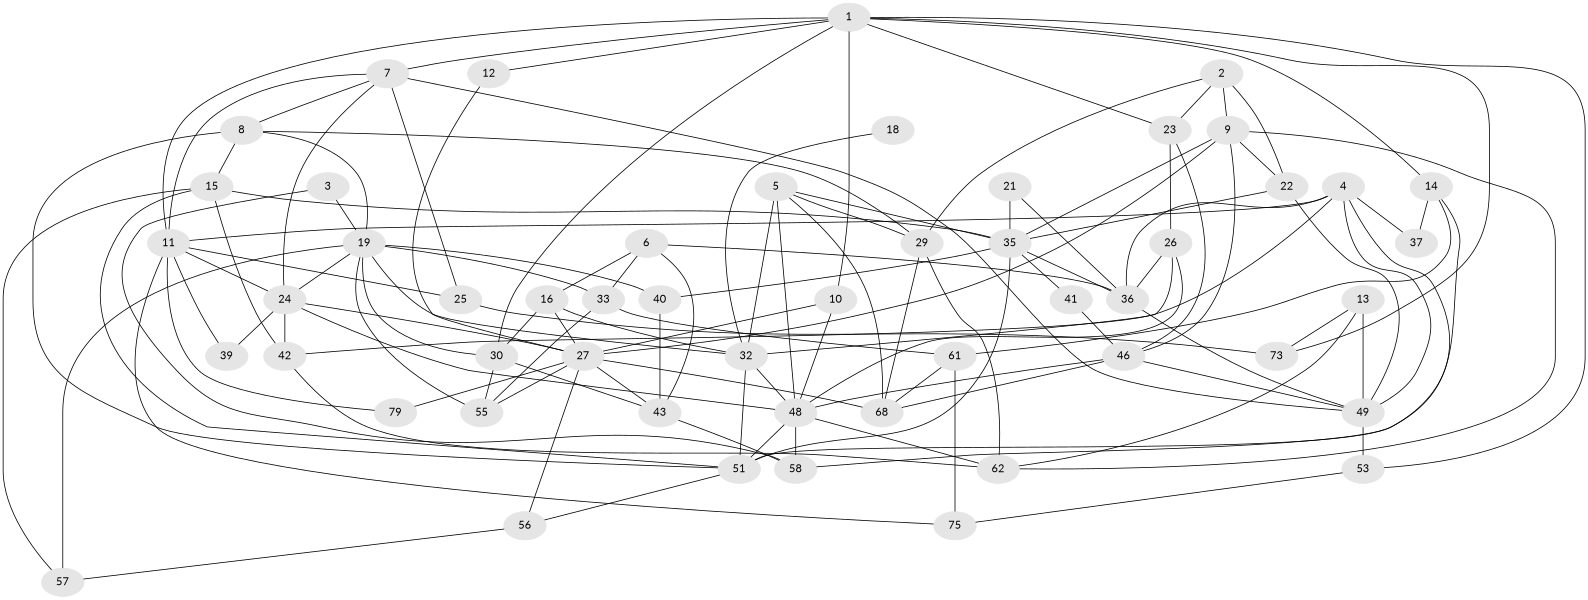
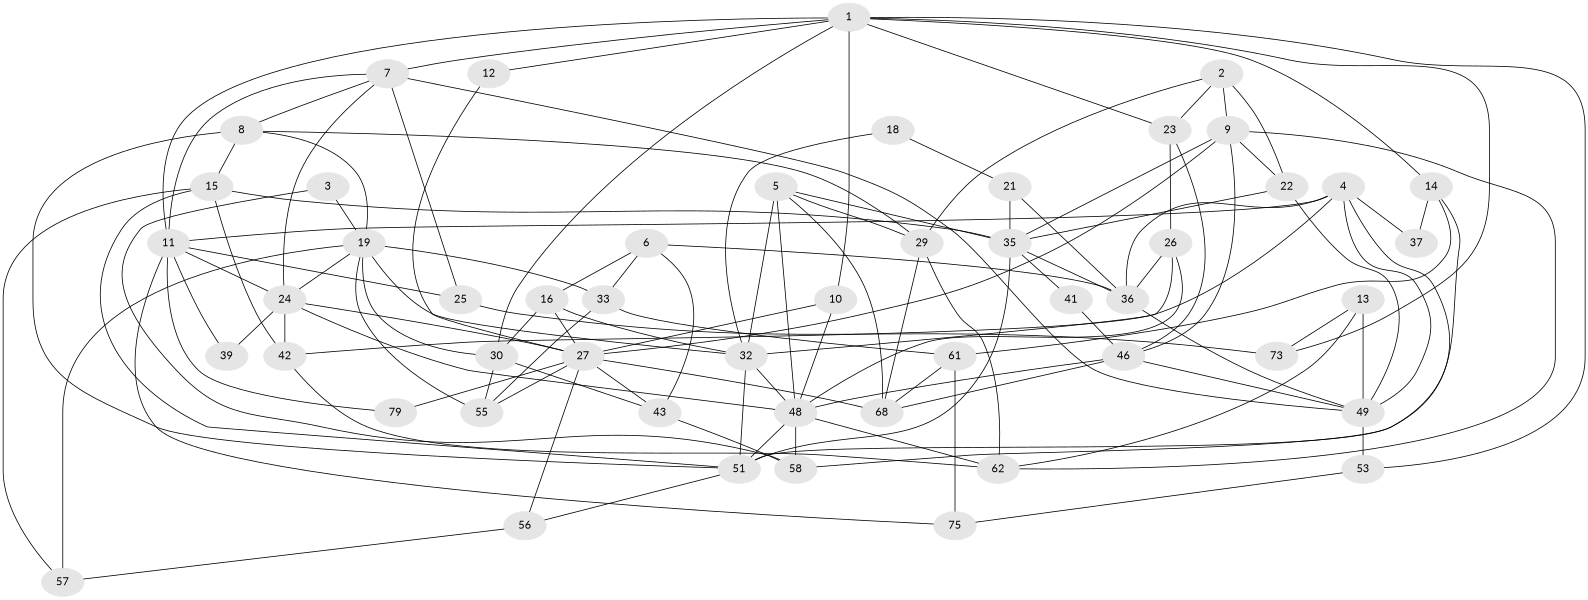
none -> (951, 158)
(660, 300) -> none
